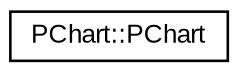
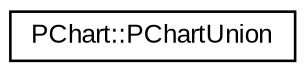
(119, 36) -> (153, 36)
